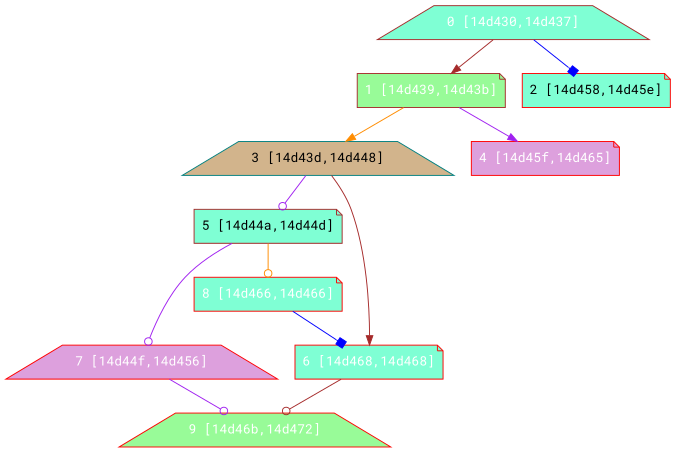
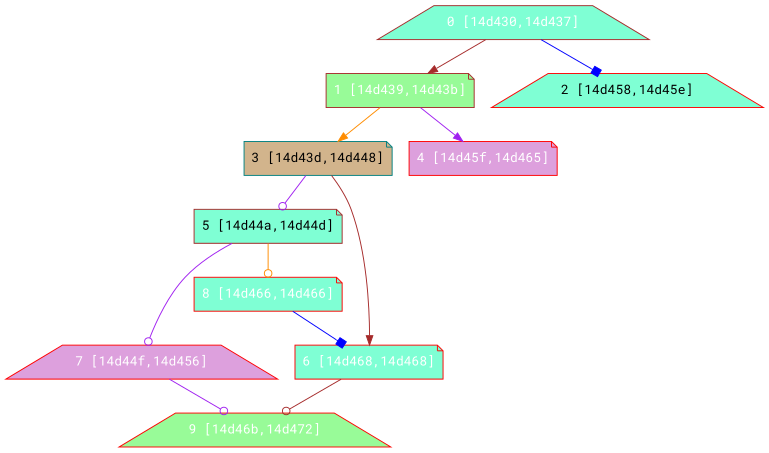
(596, 91) -> (627, 91)
(318, 158) -> (318, 158)
